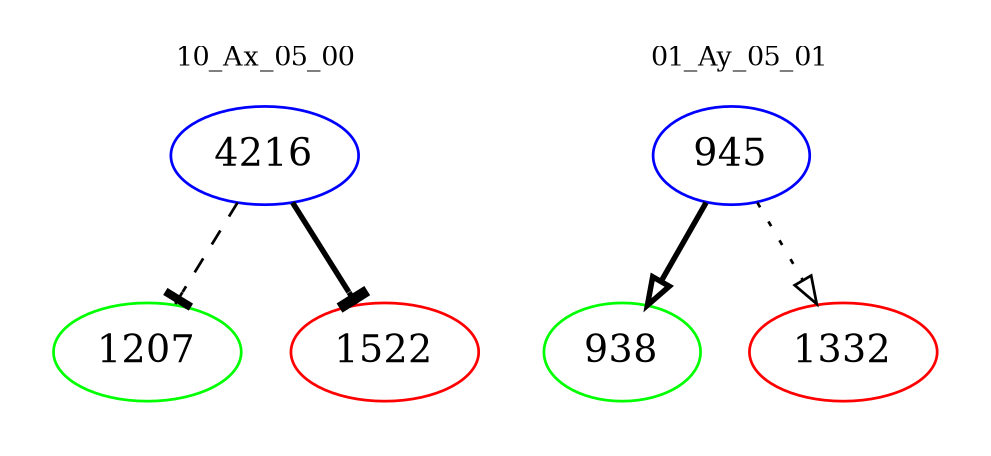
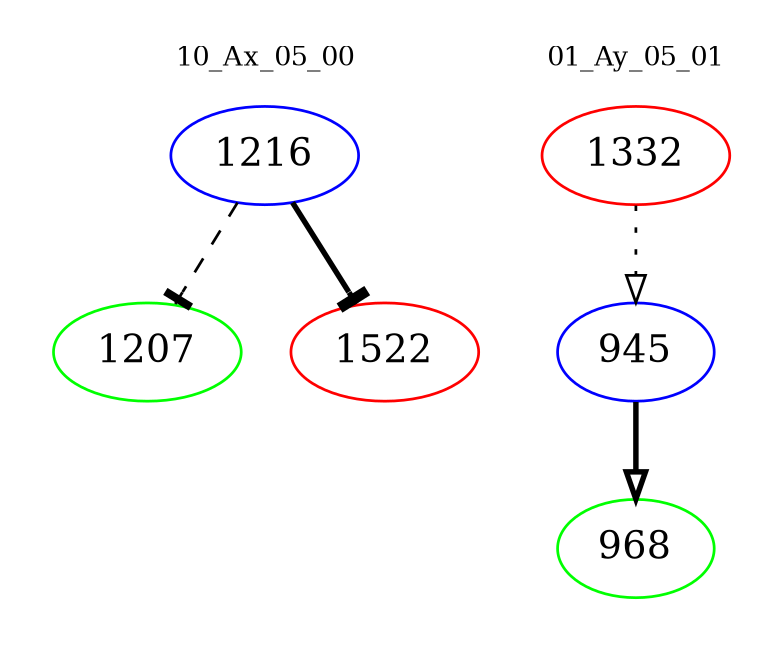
(265, 156) -> (265, 156)
(780, 241) -> (636, 240)
(622, 352) -> (636, 549)
